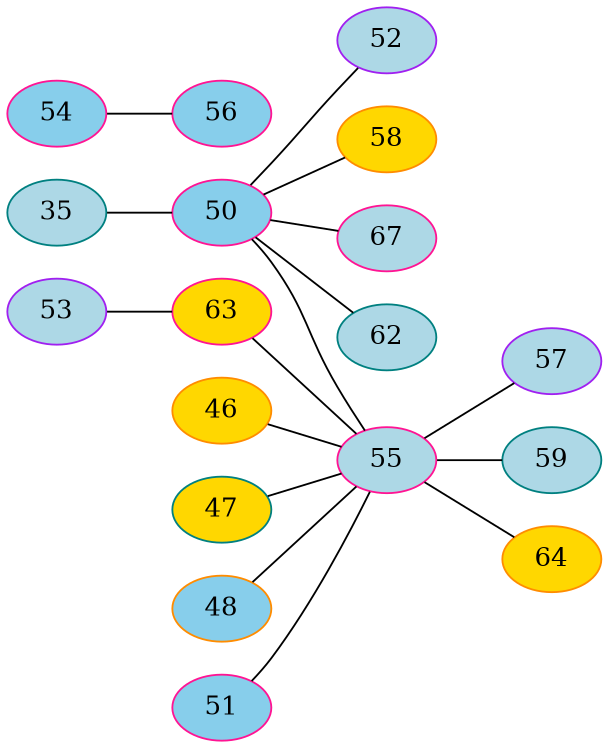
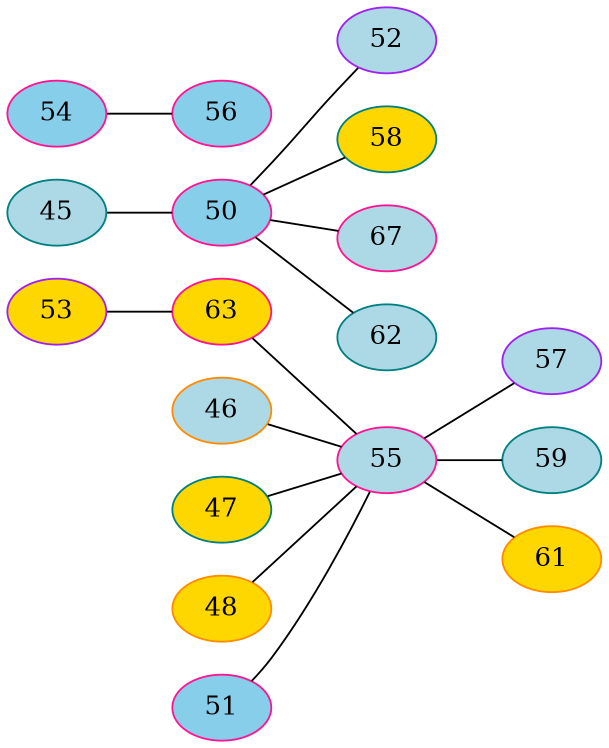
(387, 139) -> (387, 139)
(57, 213) -> (57, 213)
(57, 312) -> (57, 312)
(311, 333) -> none
(222, 411) -> (222, 411)
(552, 559) -> (552, 559)
(222, 609) -> (222, 609)
